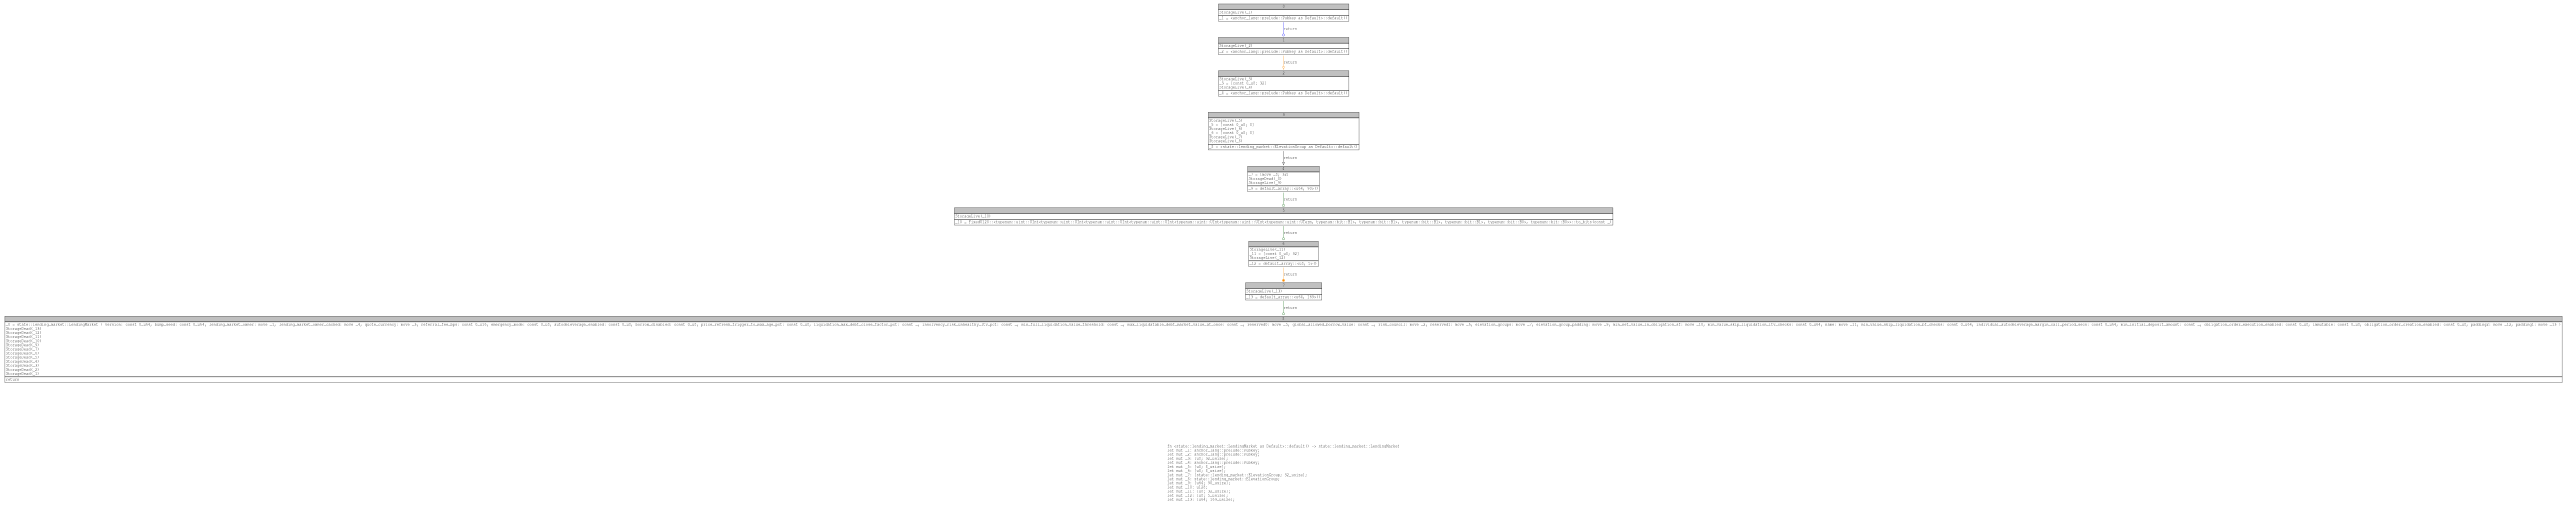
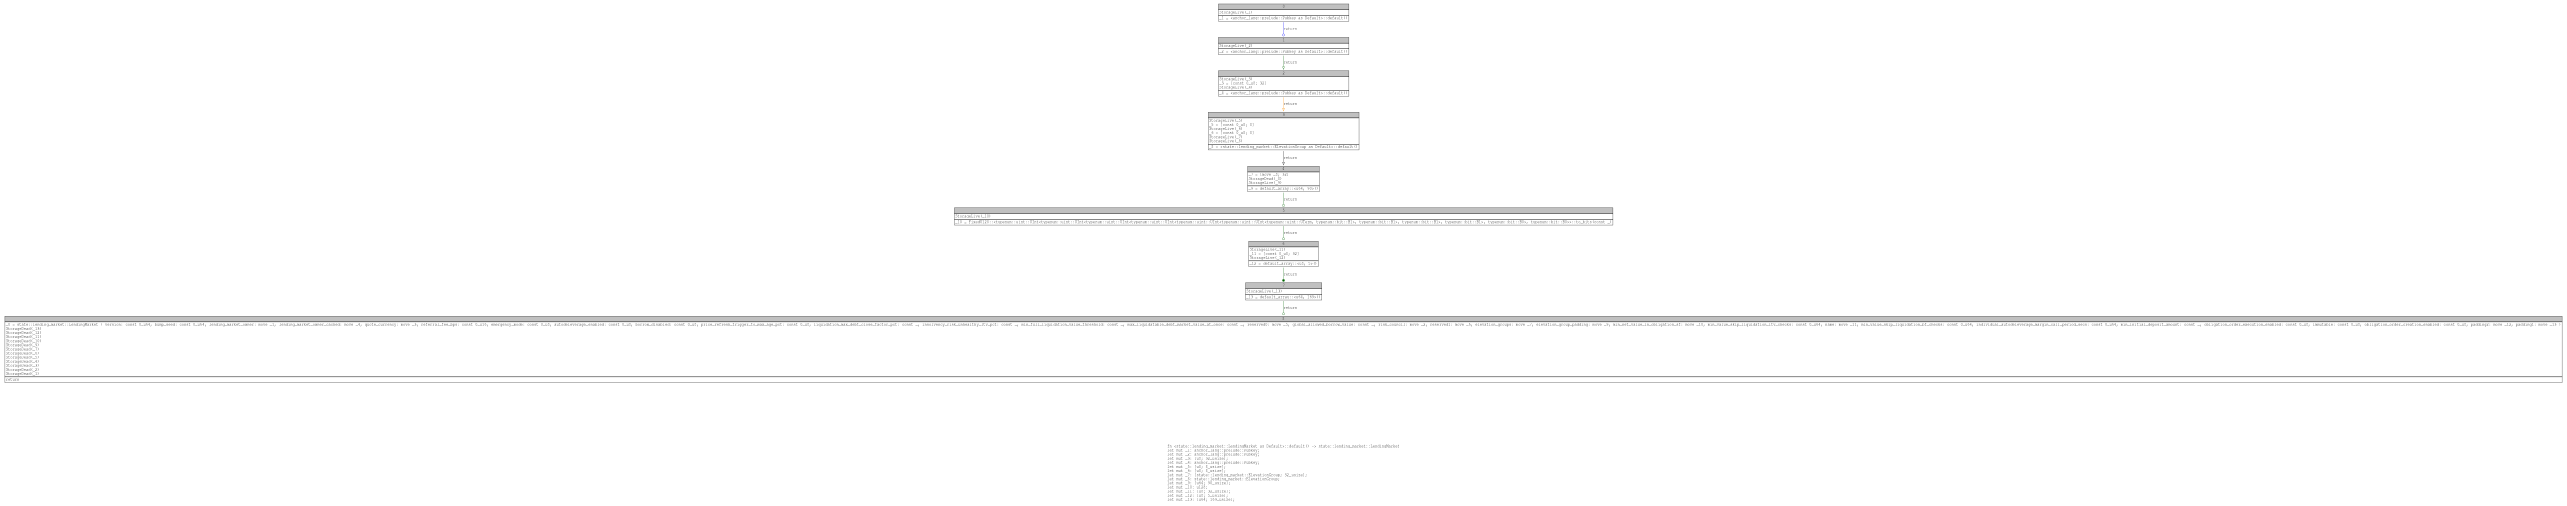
(1284, 61) -> (1284, 61)
none -> (1284, 103)
(1284, 273) -> (1284, 273)
